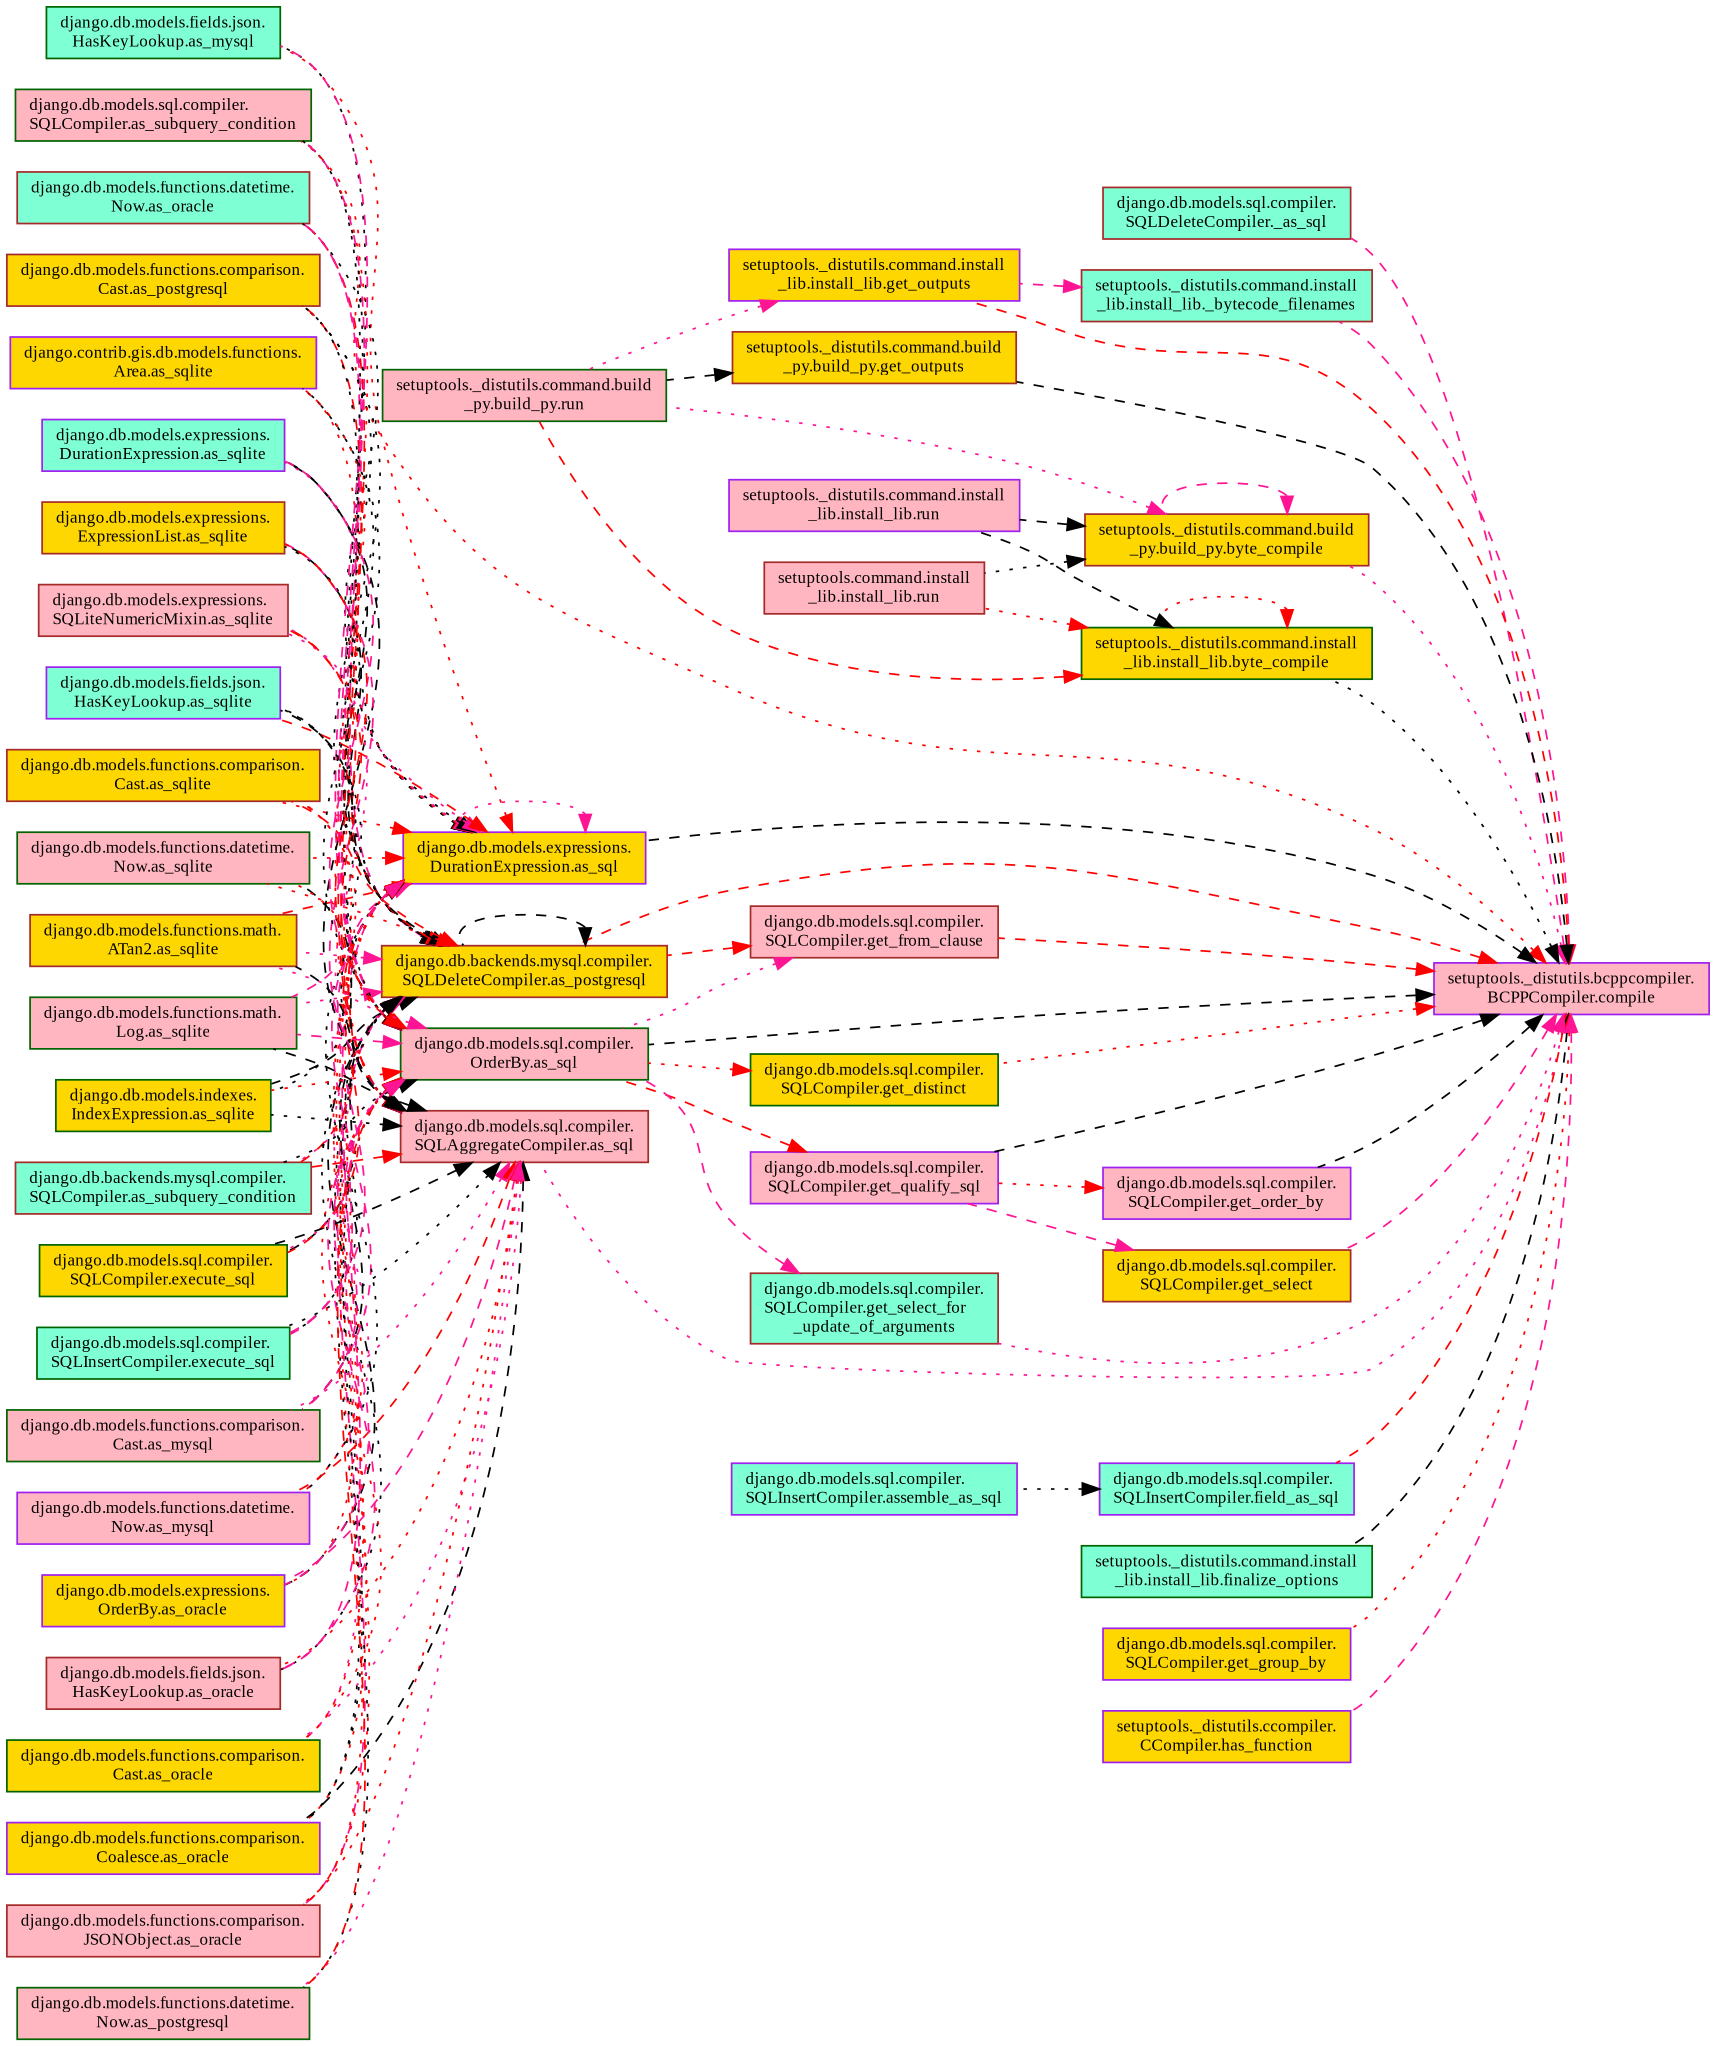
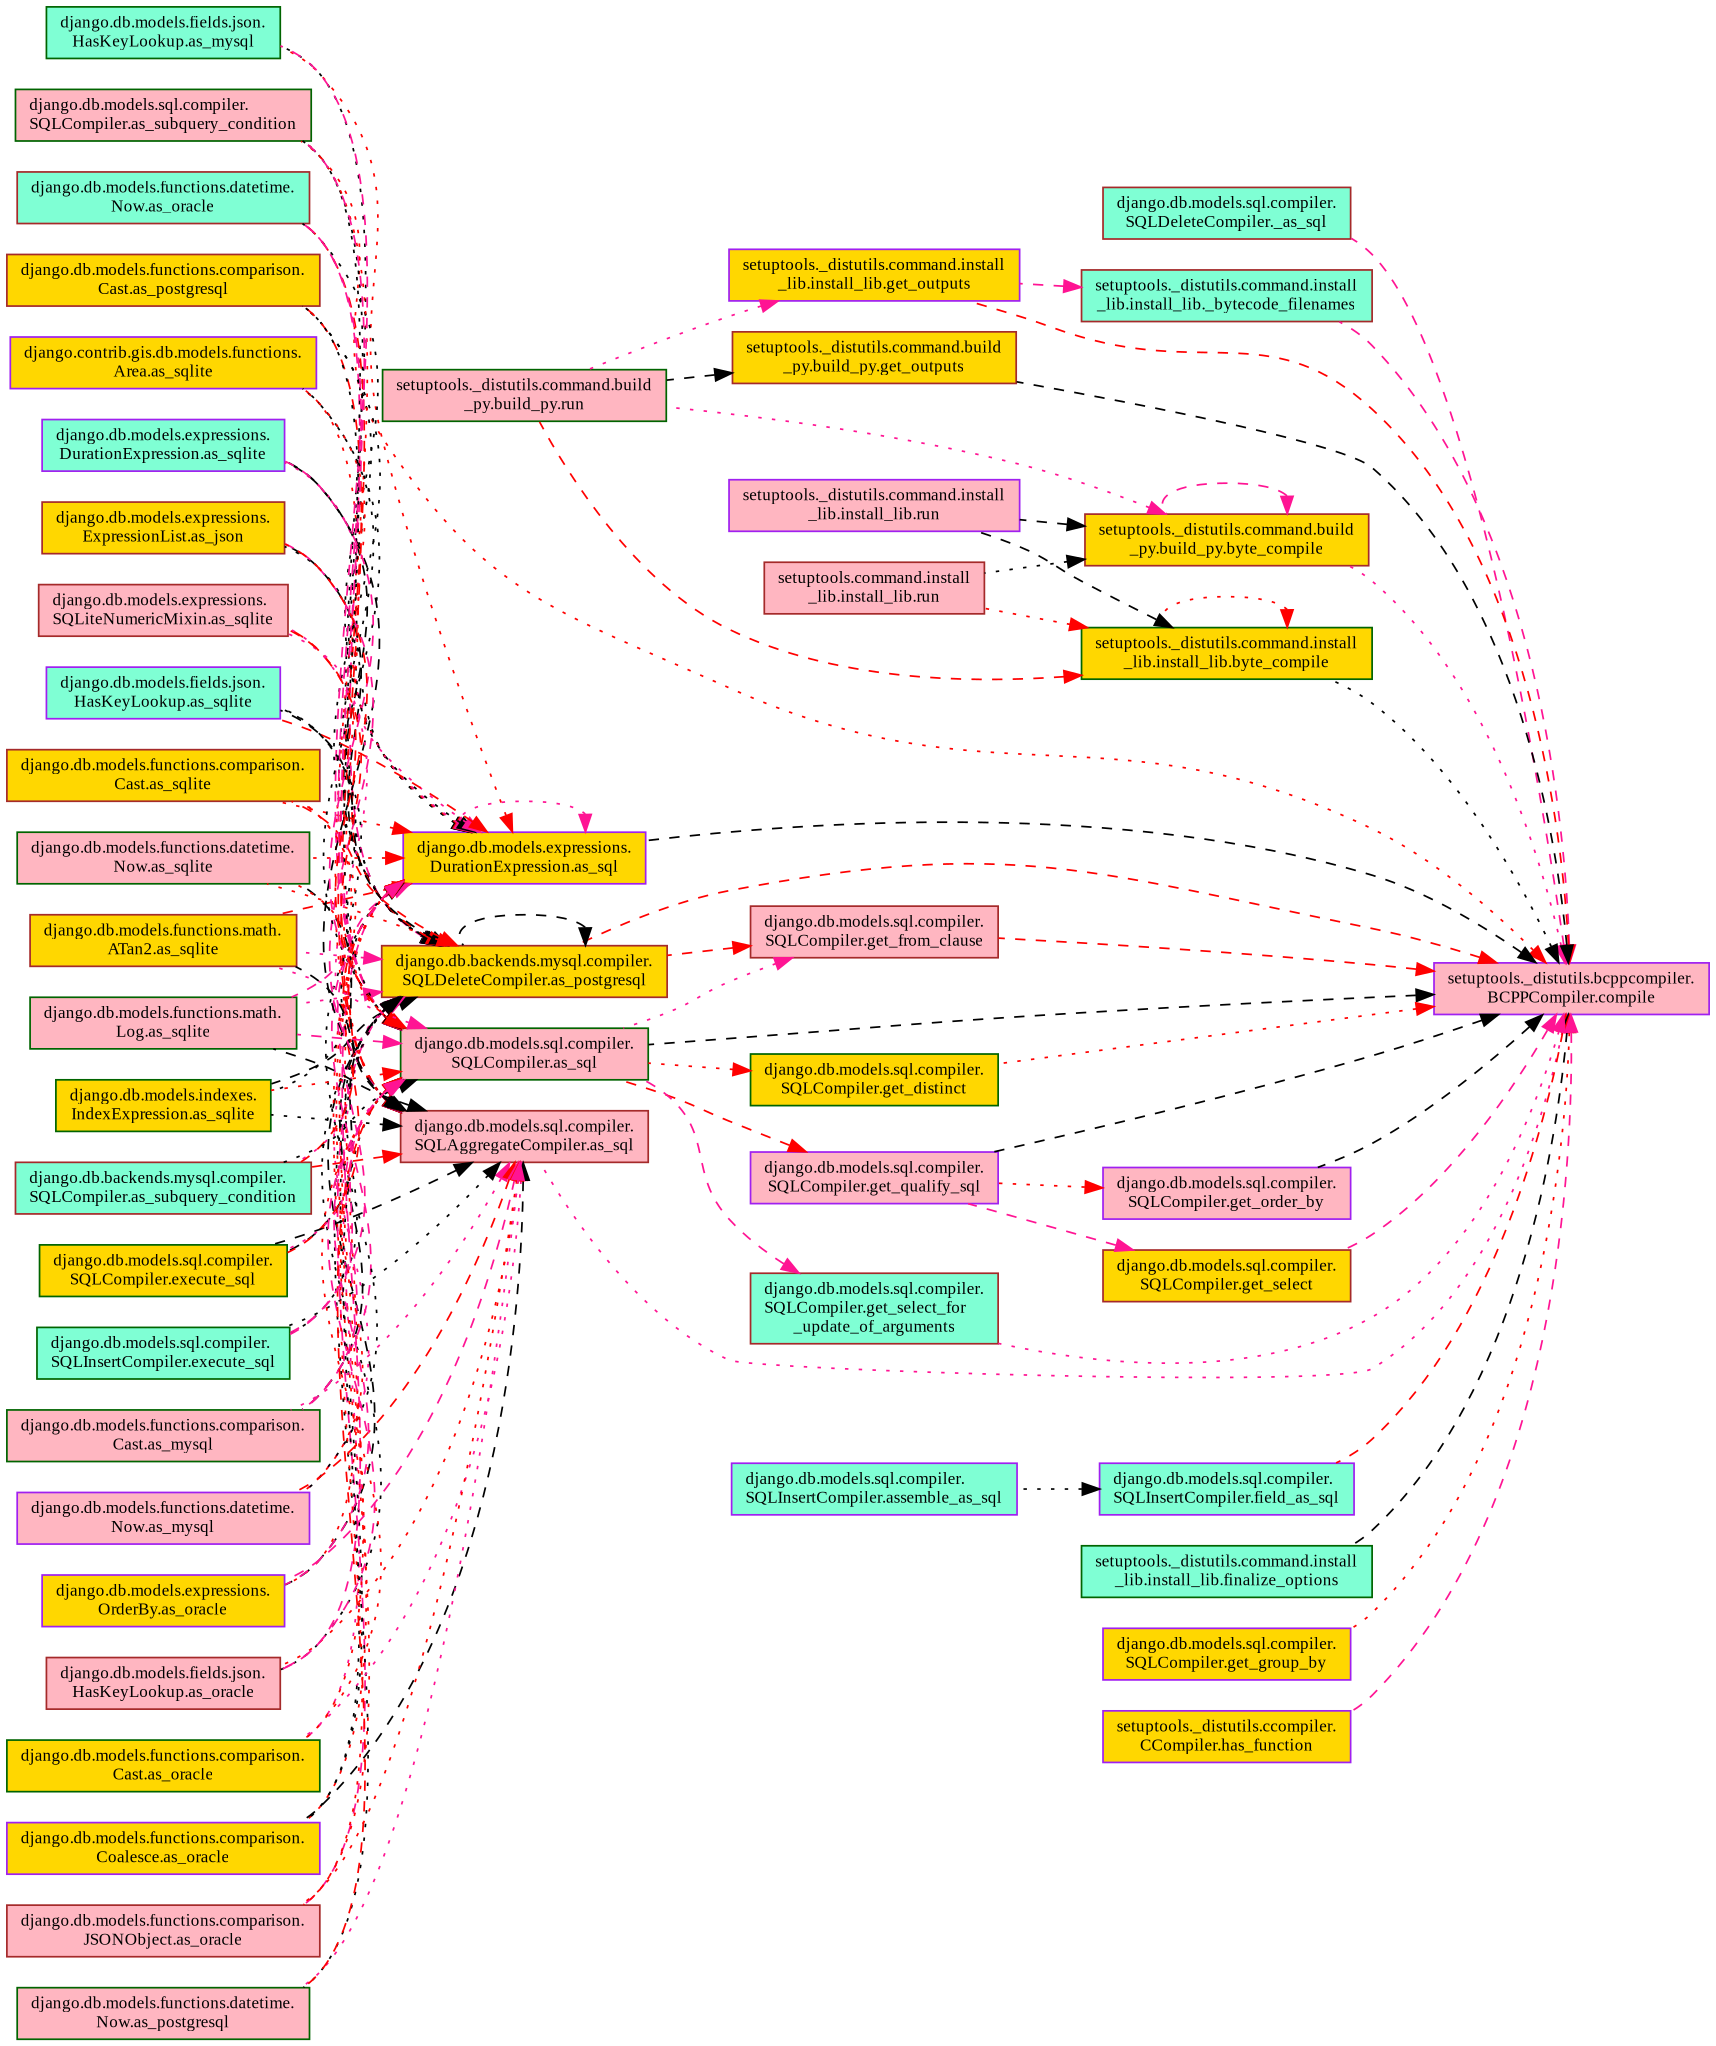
(163, 528) -> (163, 528)
(524, 1054) -> (524, 1054)
